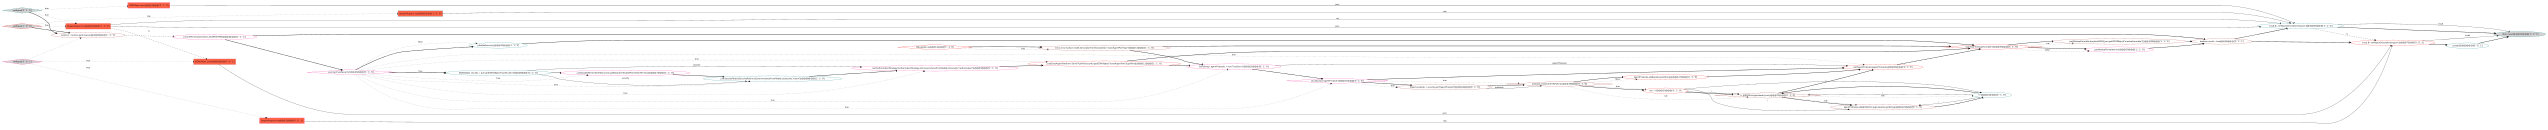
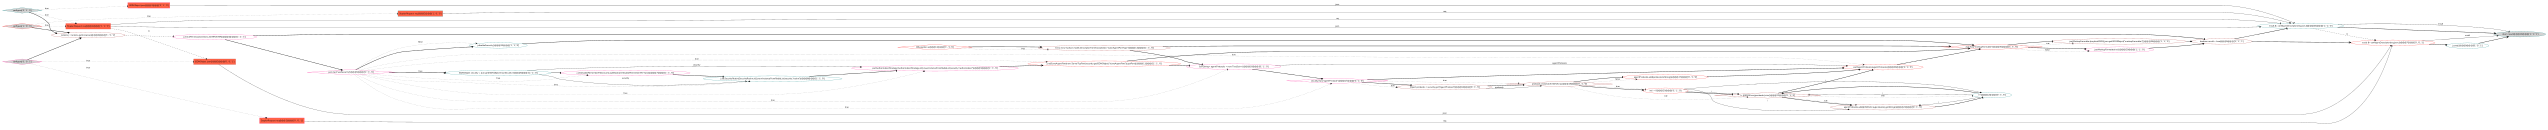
(49, 30) -> (49, 30)
(54, 49) -> (54, 49)
